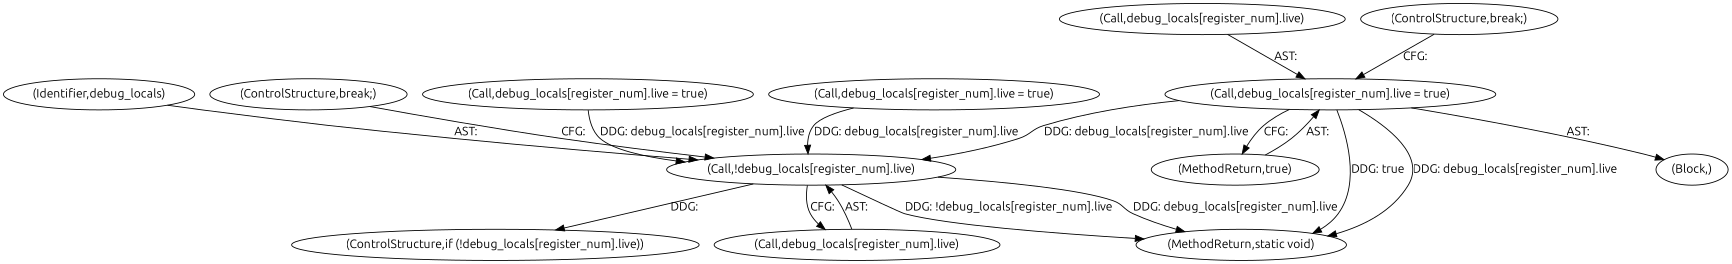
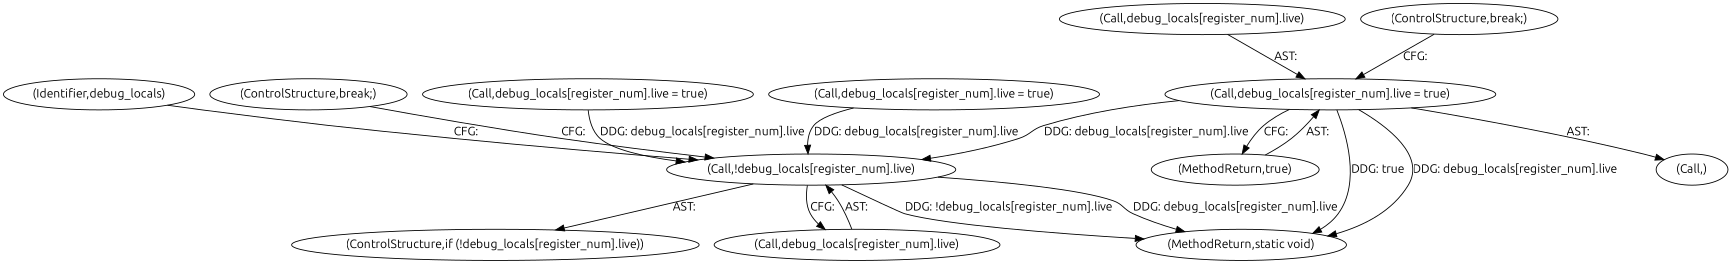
(468, 132) -> (468, 132)
(1692, 170) -> (1692, 170)
(686, 207) -> (686, 207)
